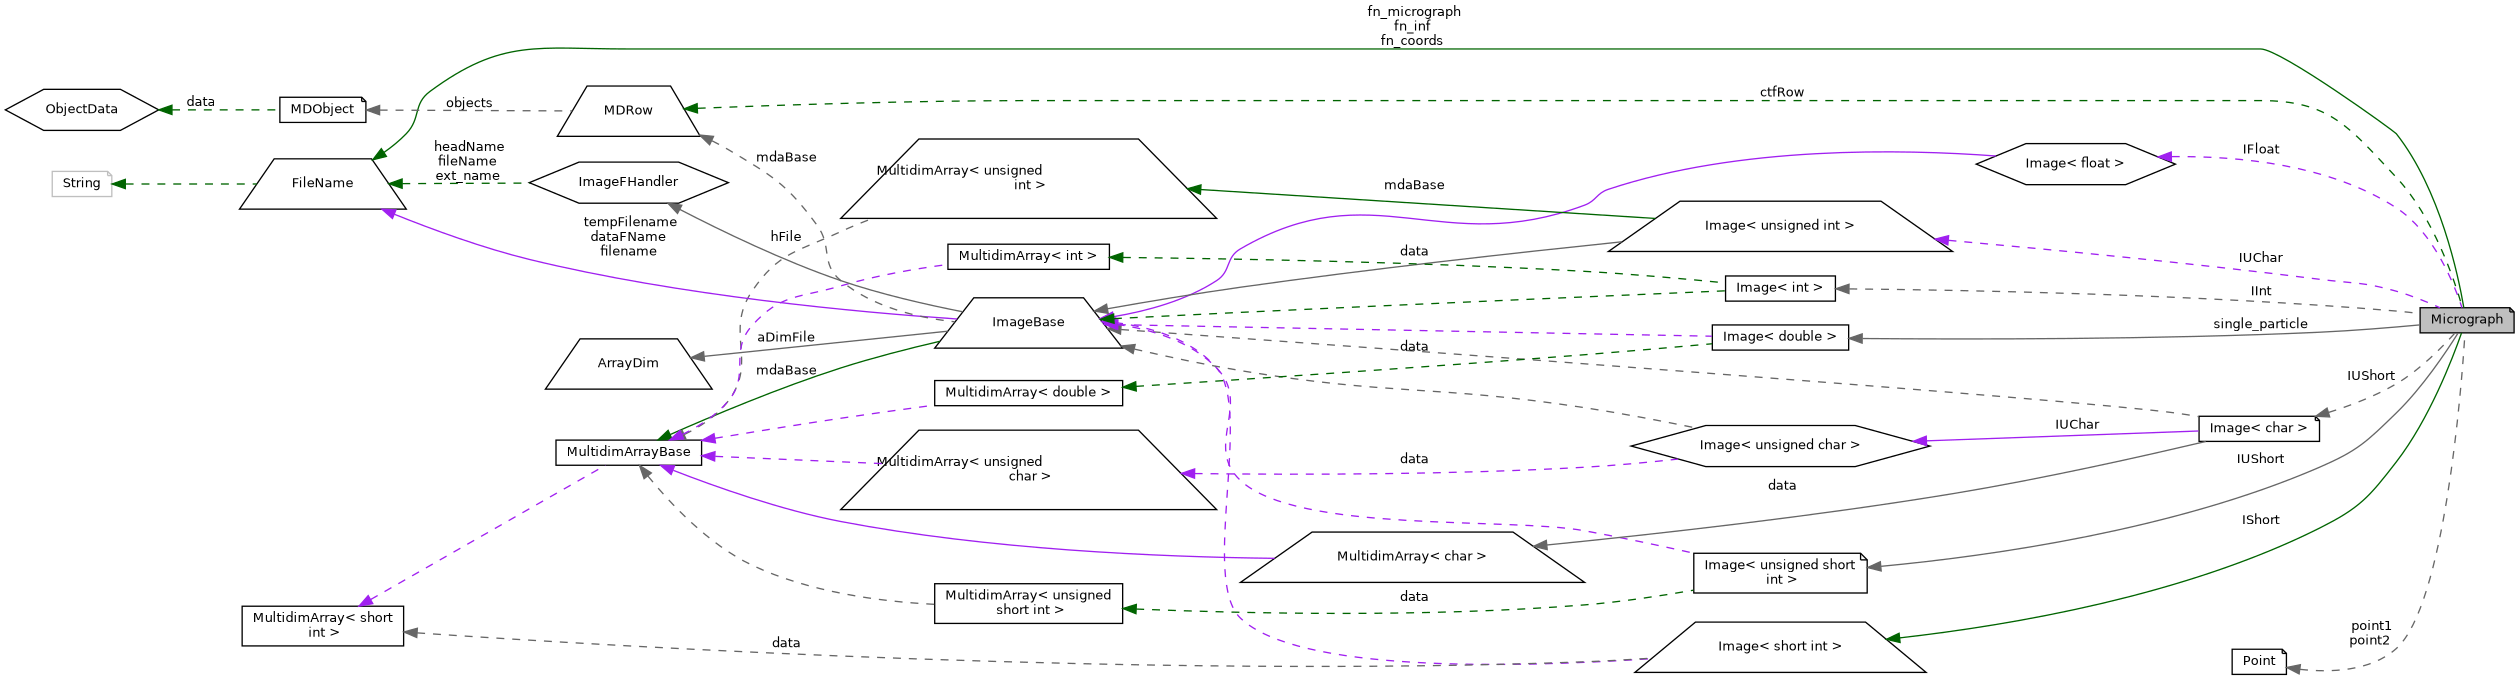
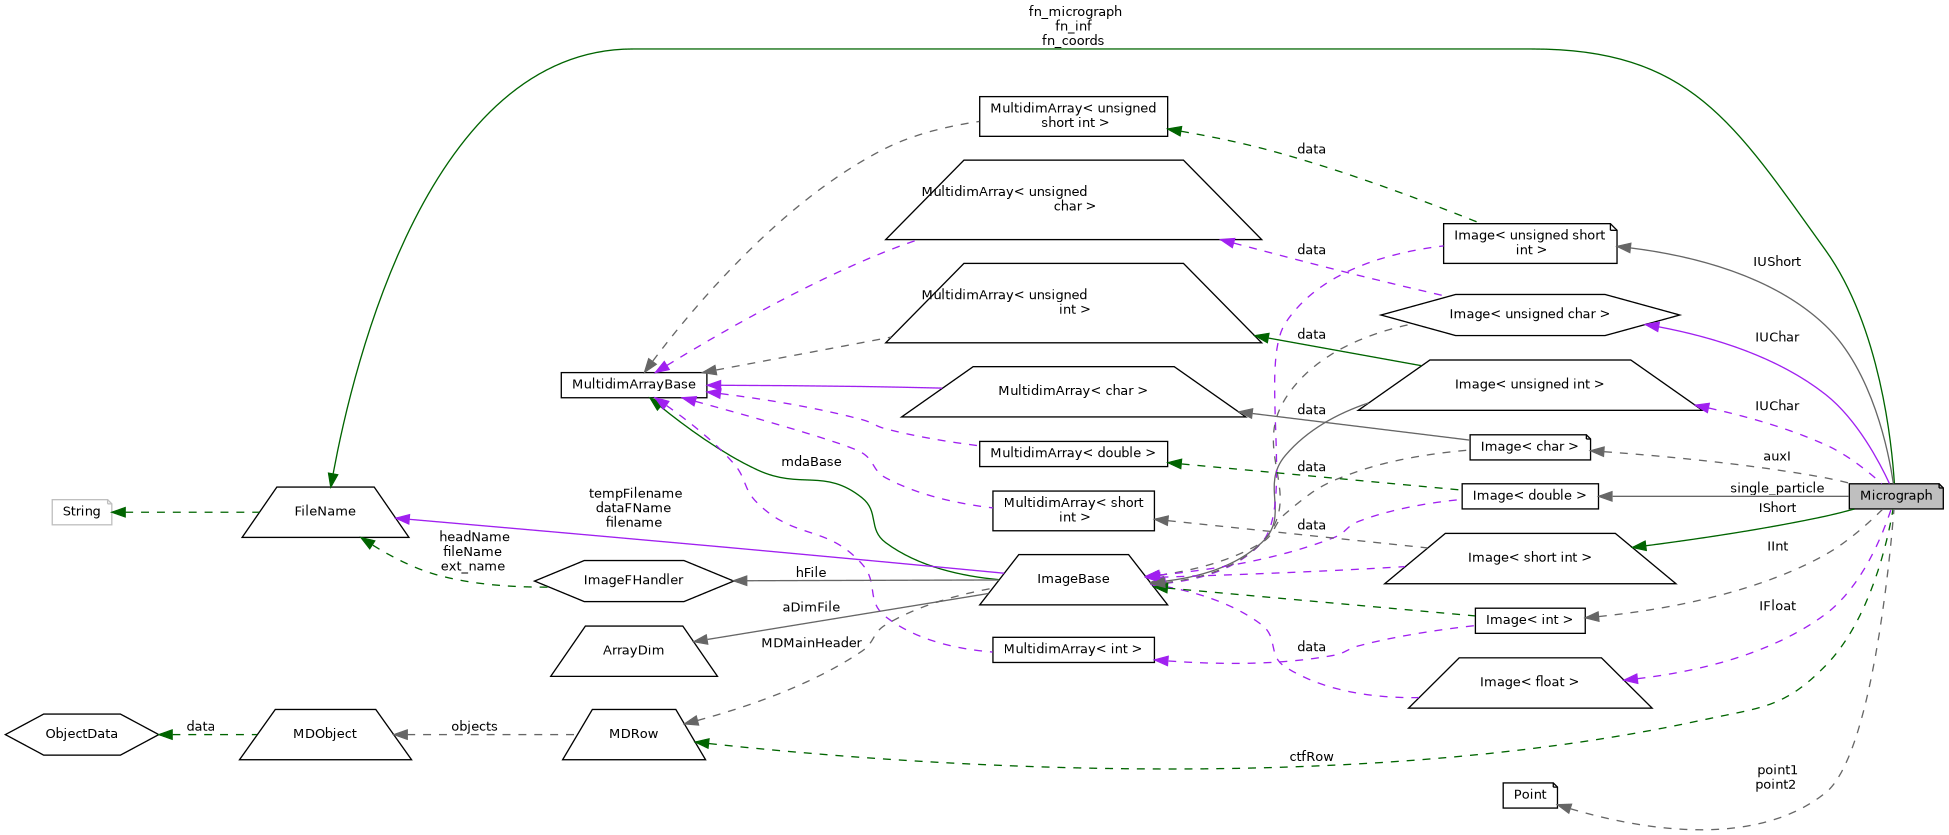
(323, 110) -> (326, 735)
(784, 158) -> (810, 644)
(2076, 164) -> (1530, 683)
(1413, 186) -> (1310, 336)
(1522, 221) -> (1274, 649)
(1364, 262) -> (1324, 657)
(2370, 377) -> (1776, 457)
(2062, 436) -> (1796, 375)
(488, 532) -> (849, 447)
